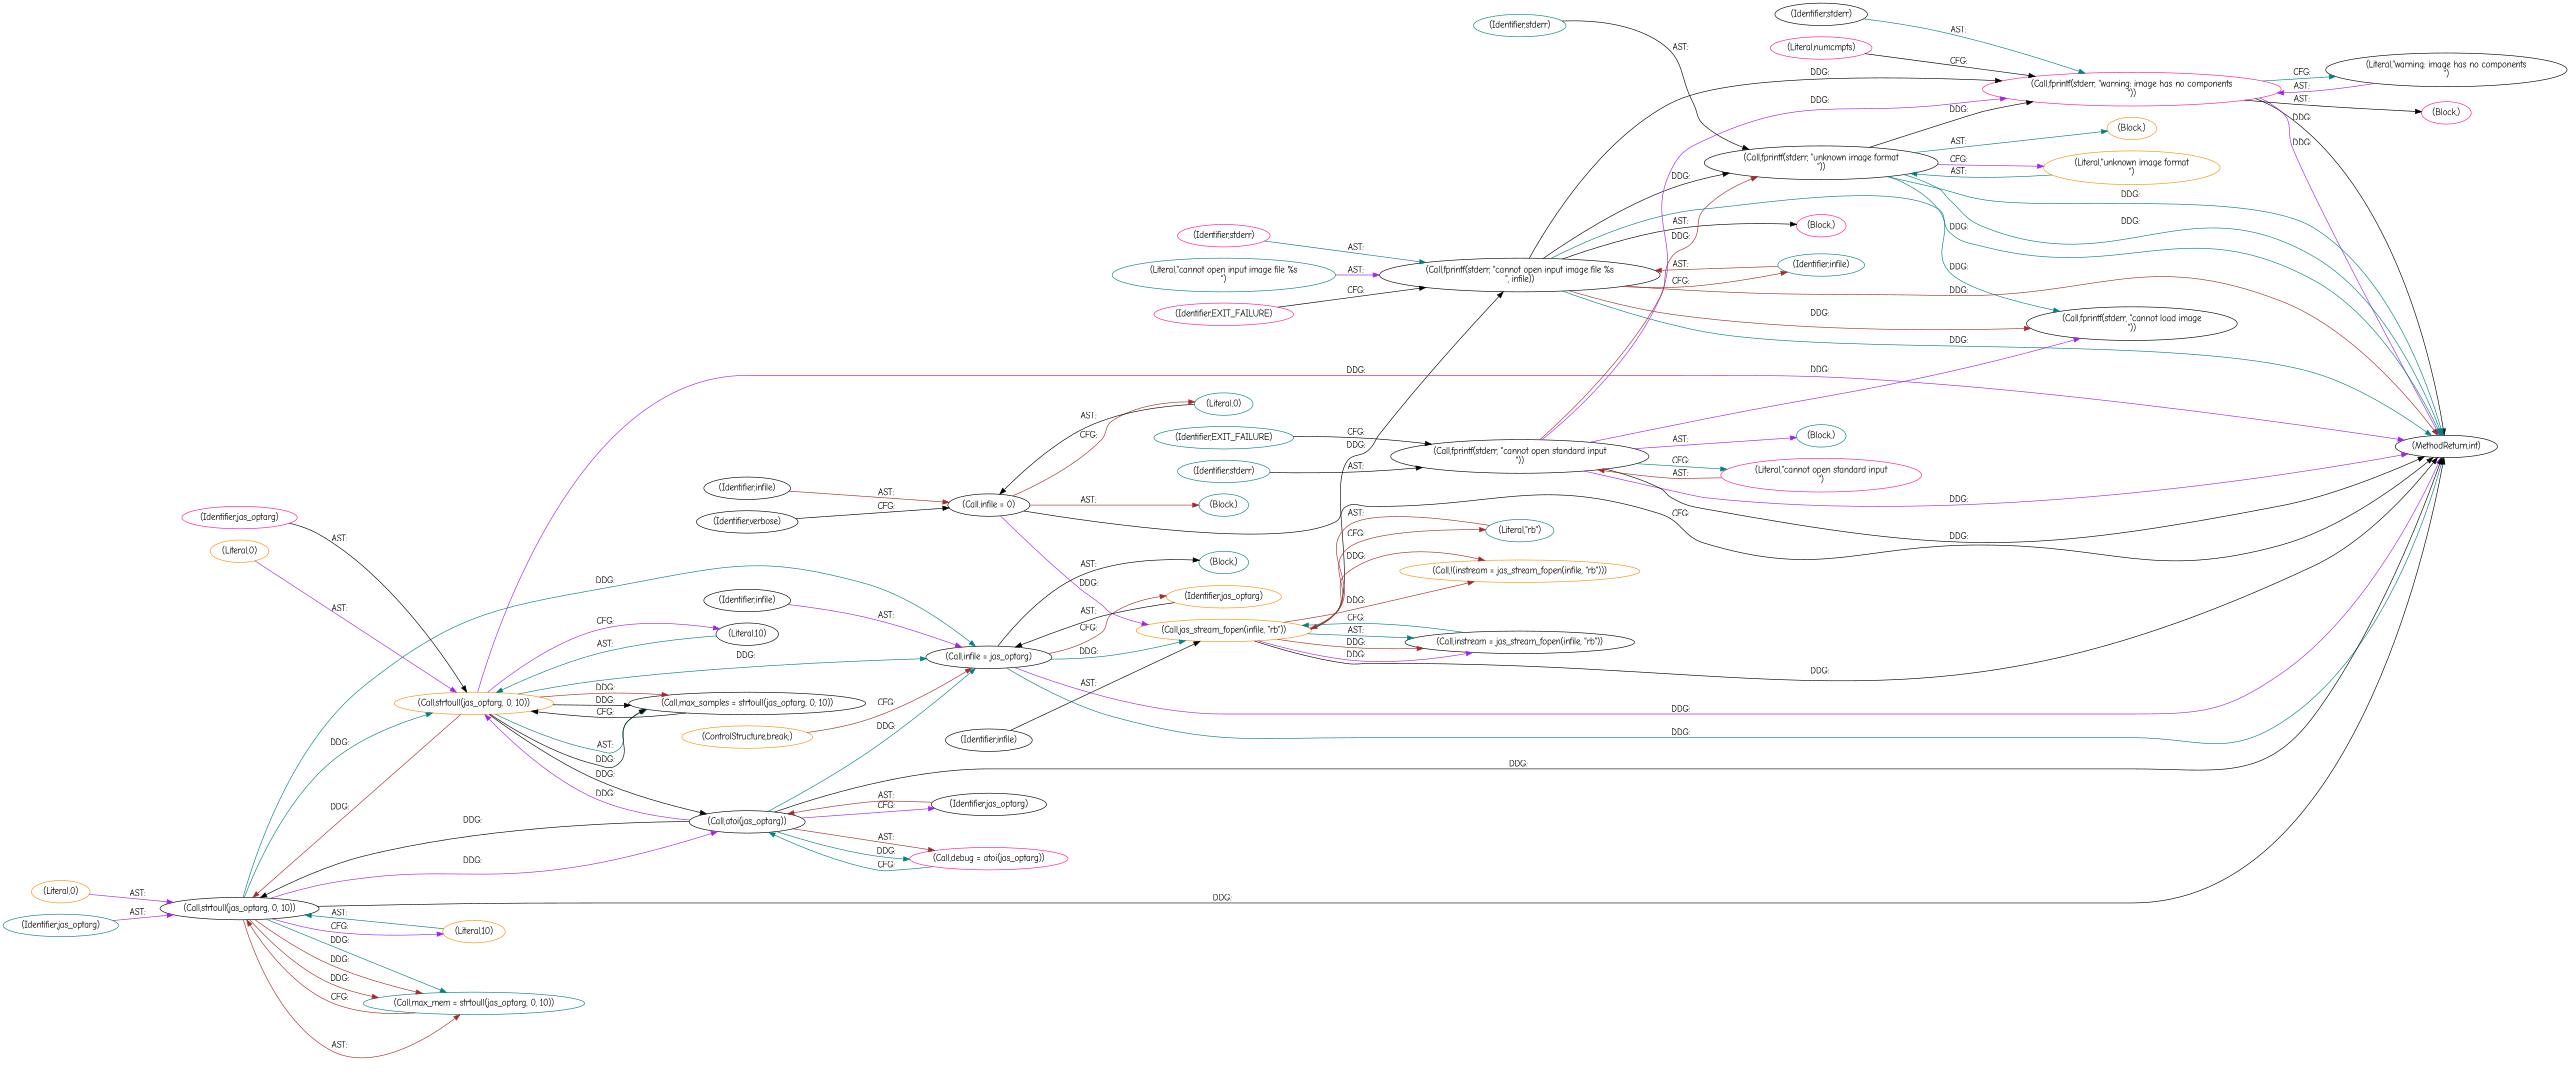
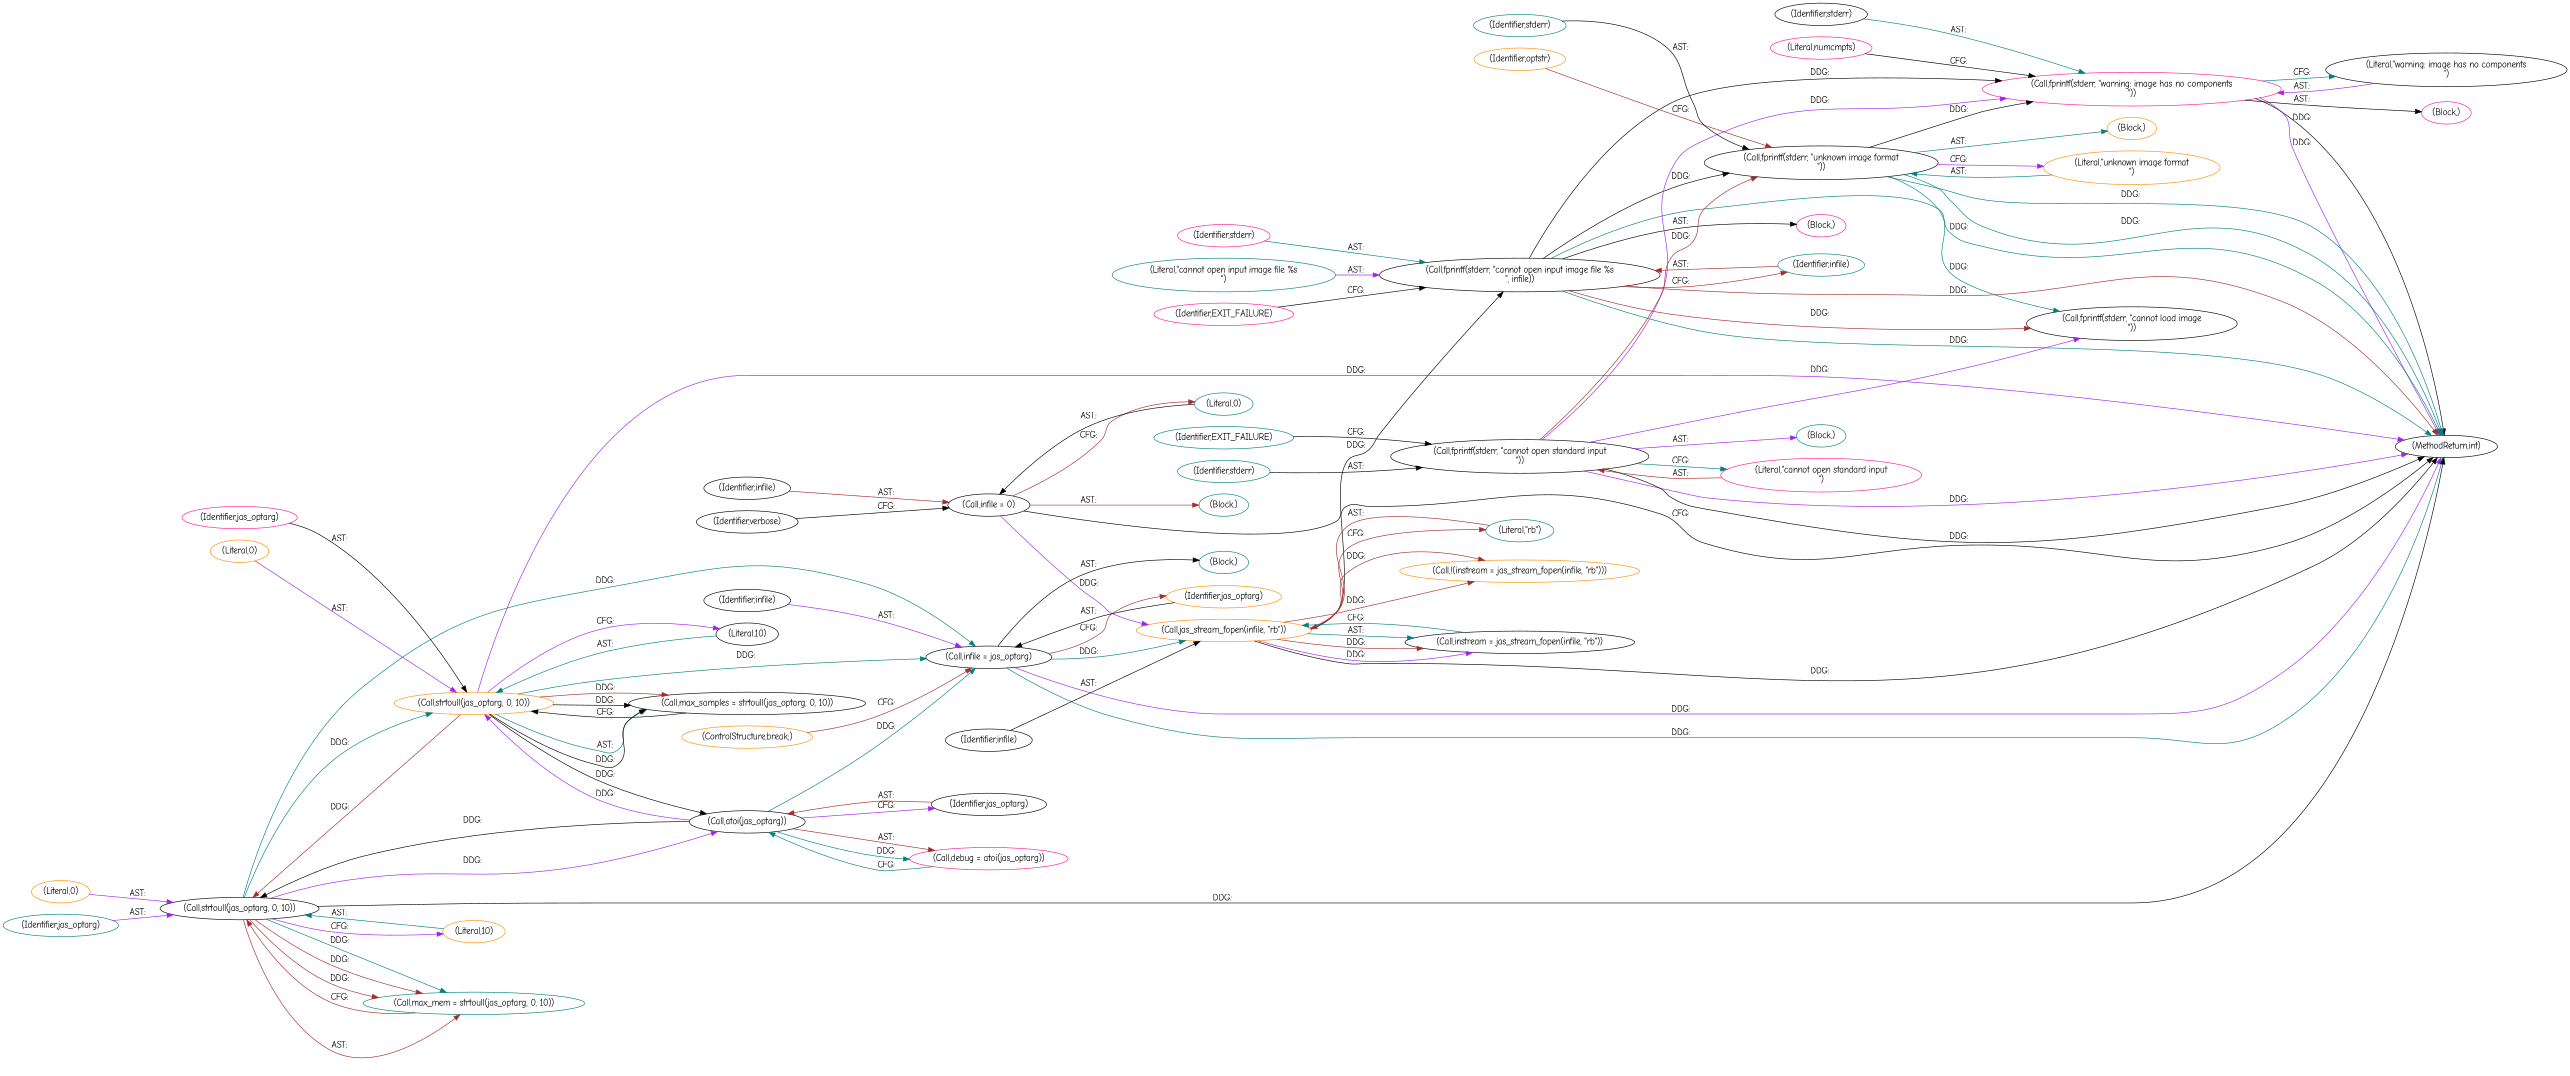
none -> (1520, 59)
(1692, 769) -> none
